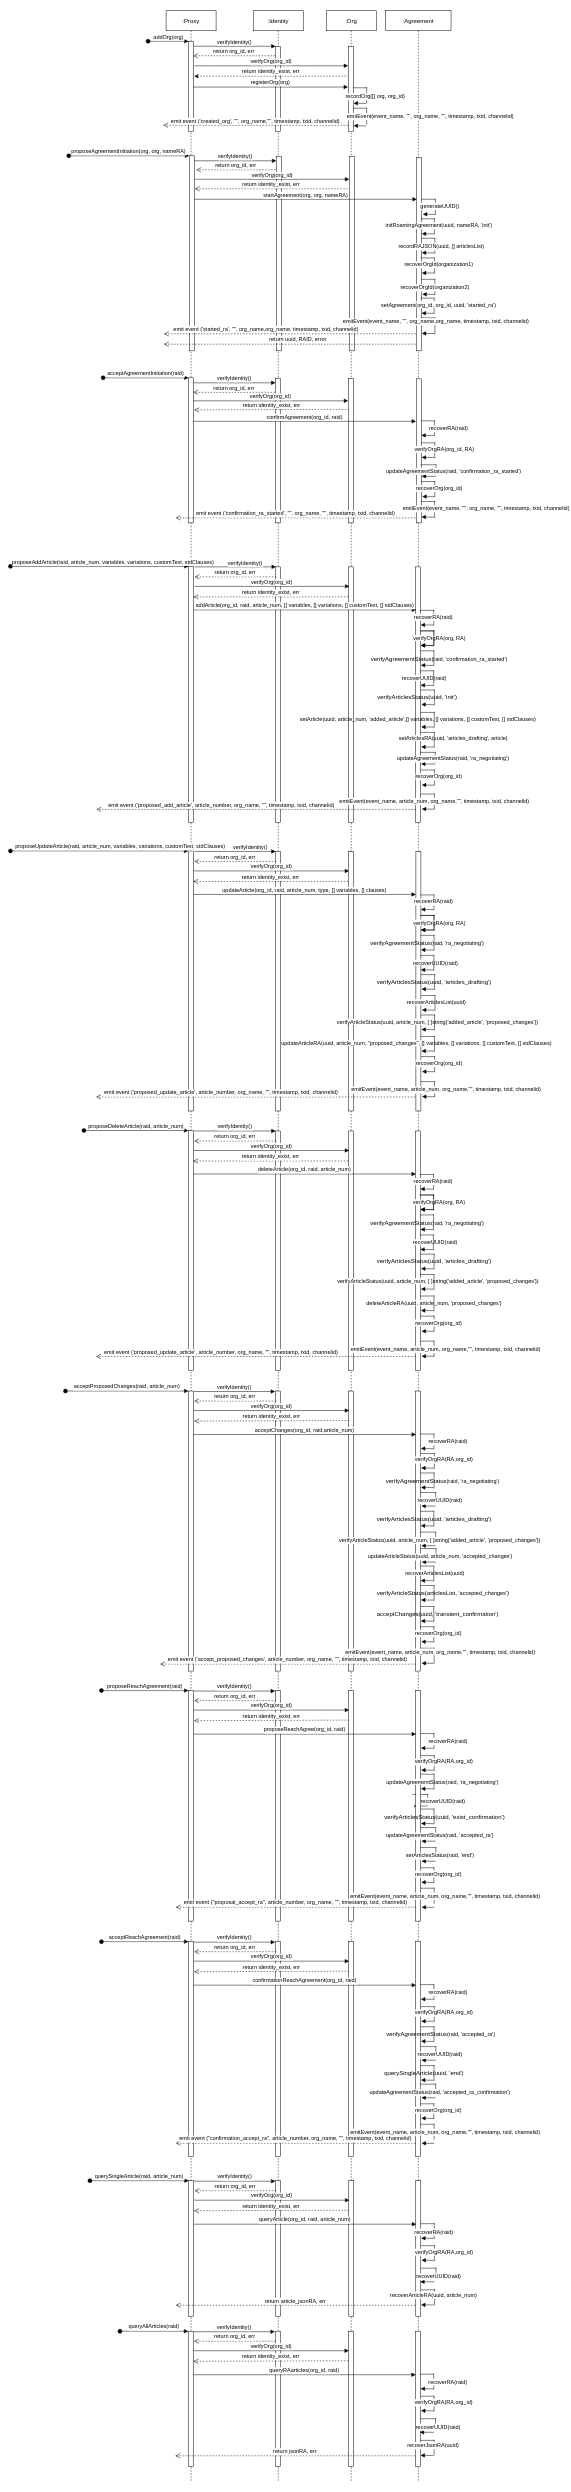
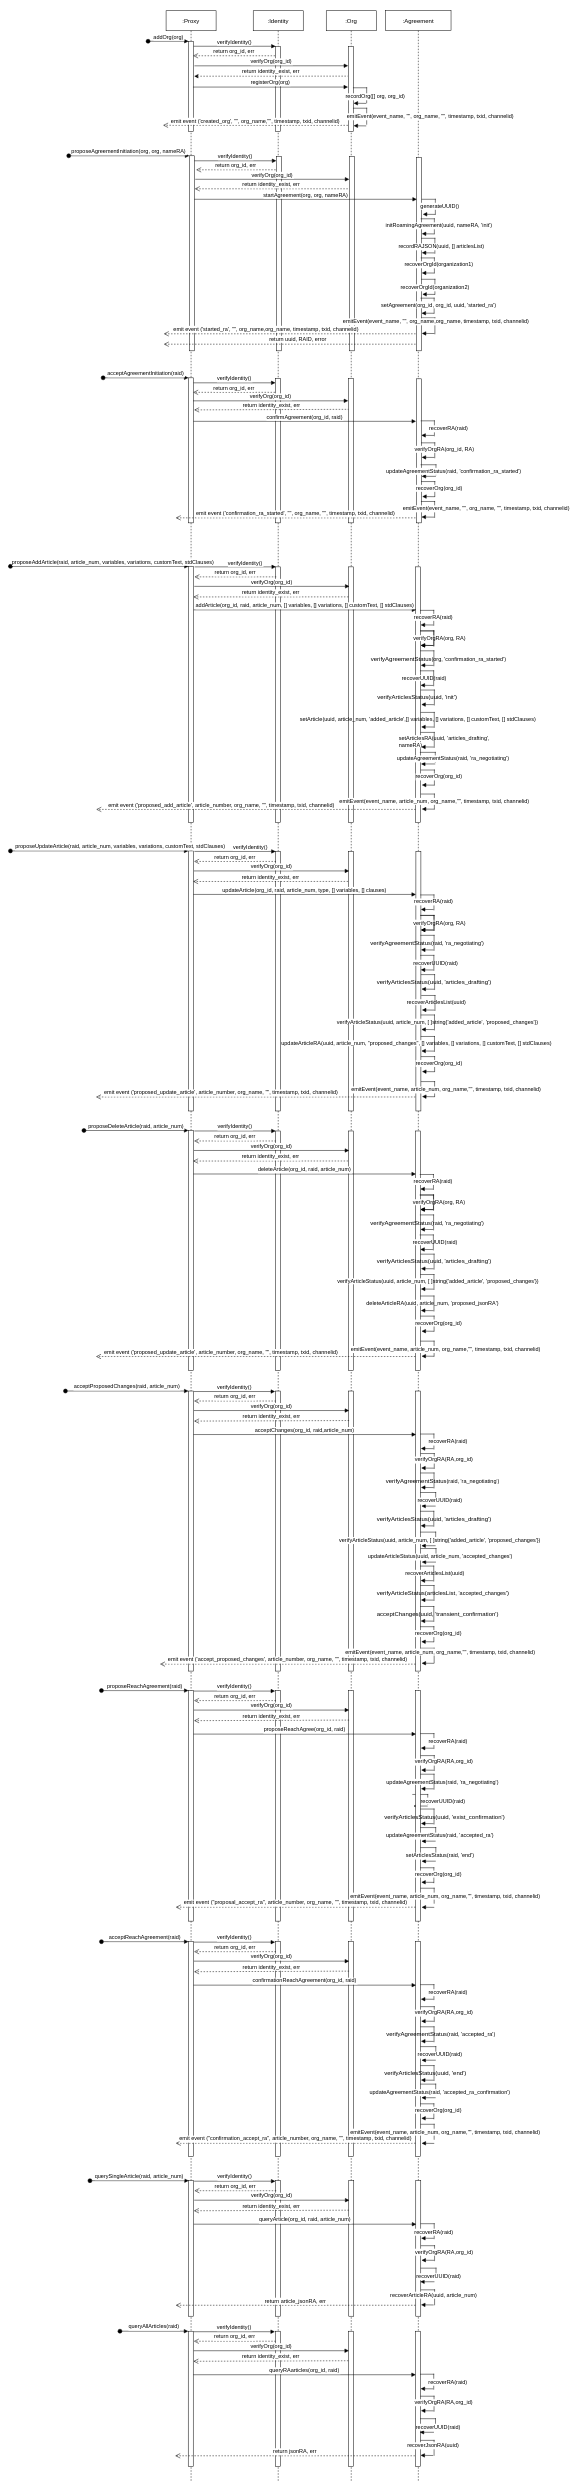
(445, 662) -> (445, 662)
(456, 742) -> (456, 742)
(436, 1306) -> (436, 1306)
(429, 2073) -> (433, 2073)
